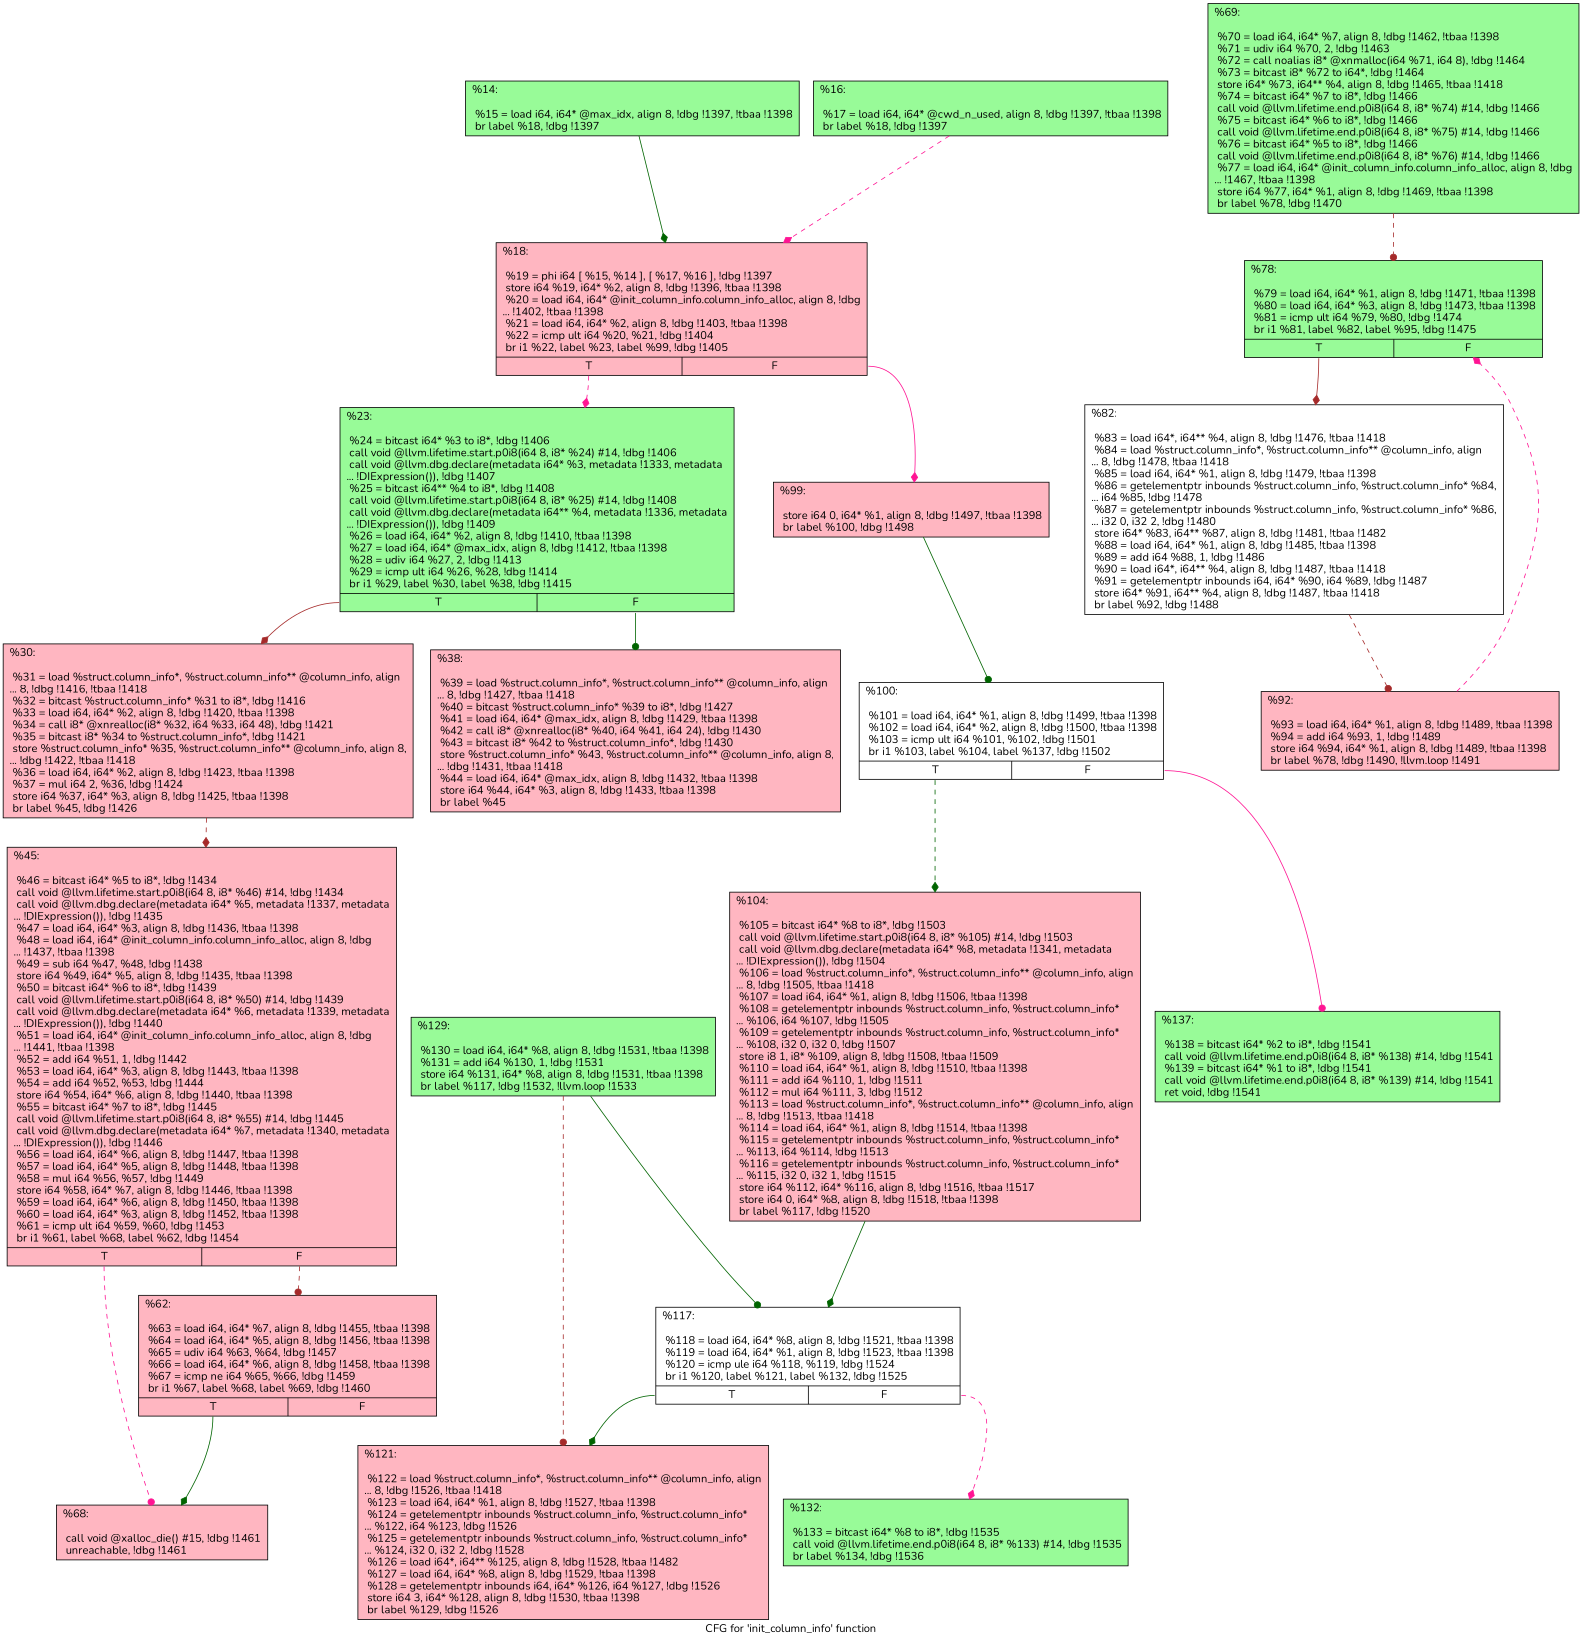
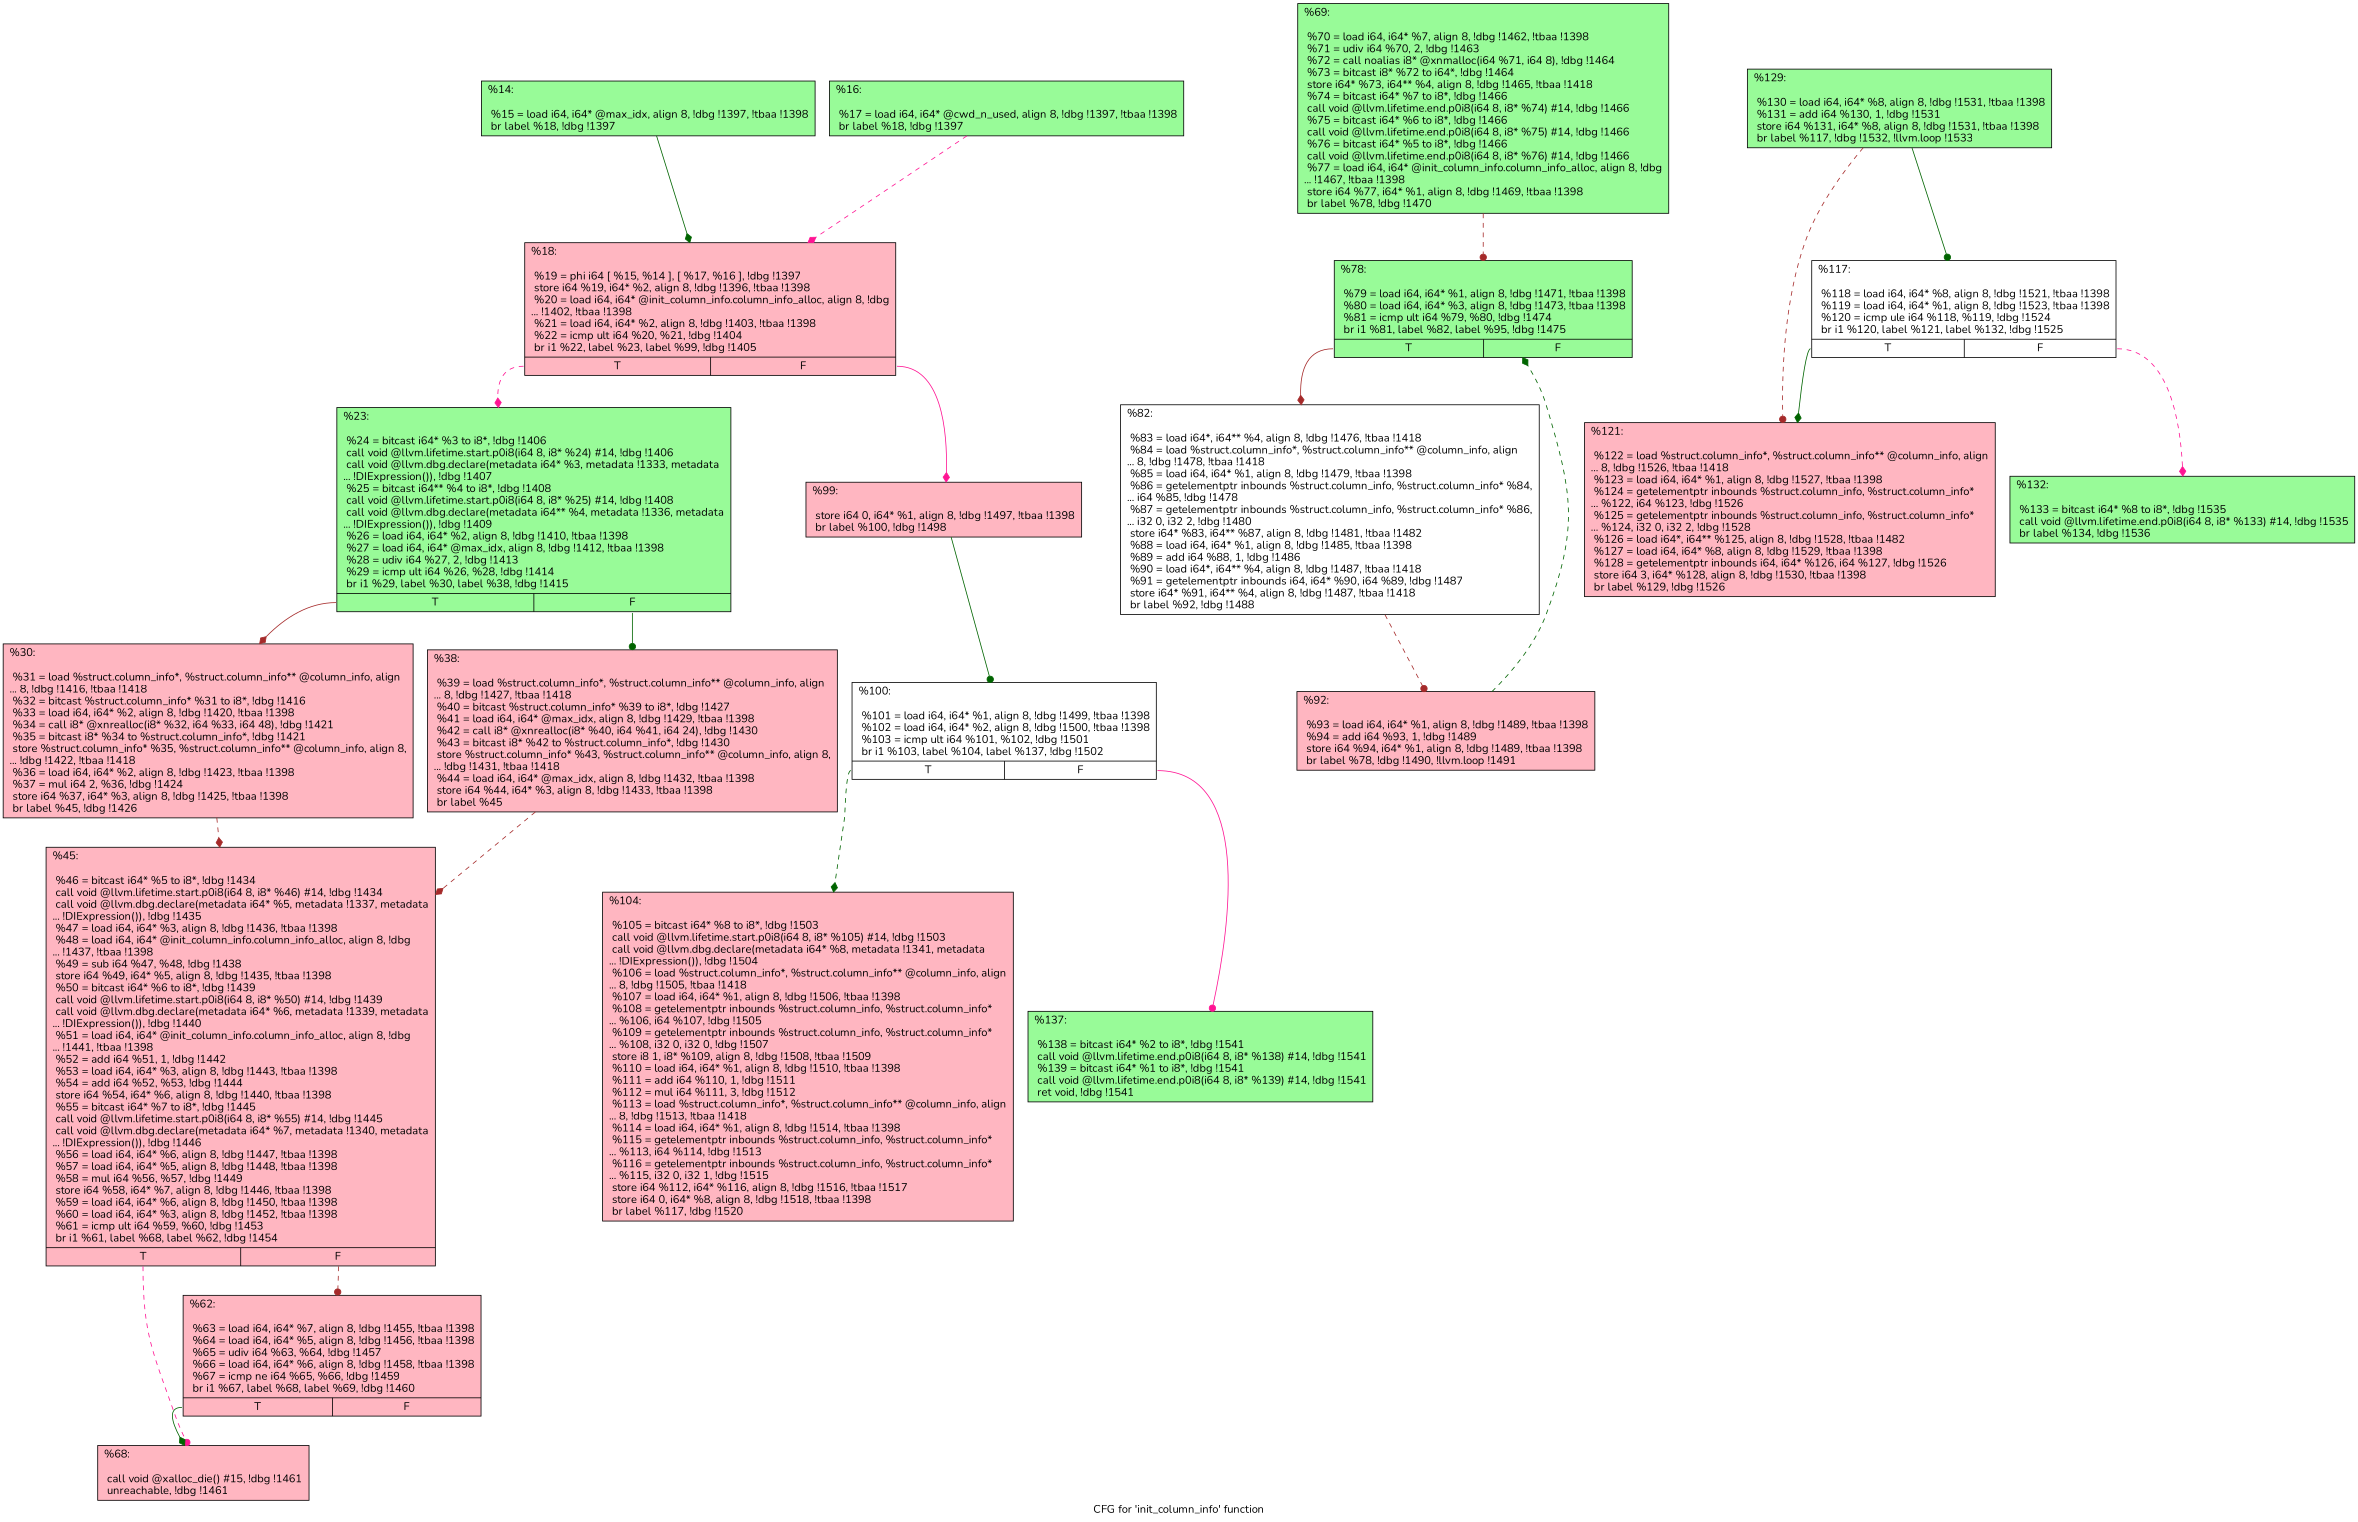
(1536, 531) -> (1567, 536)
none -> (489, 850)
(849, 1260) -> none
